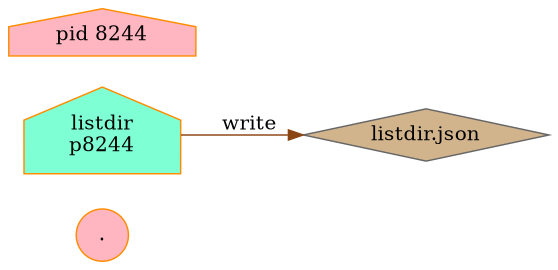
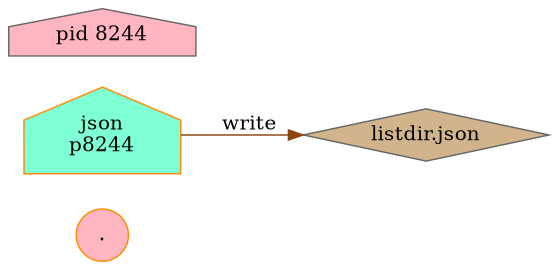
(102, 35) -> (102, 35)
(102, 135) -> (102, 135)
